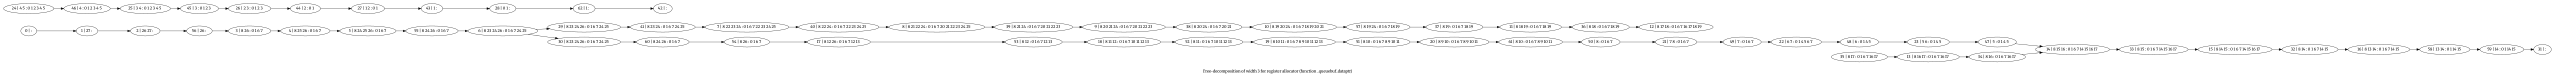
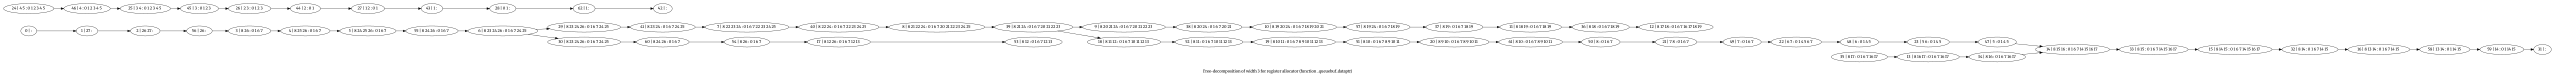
(1073, 42) -> (1078, 34)
